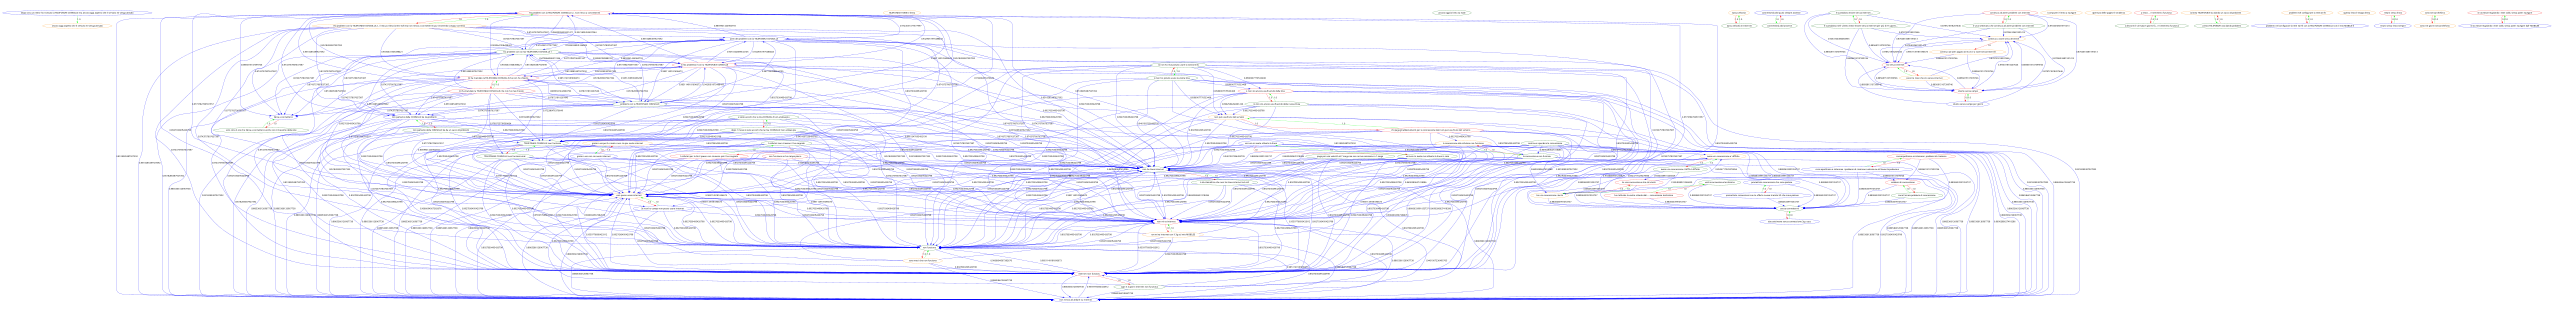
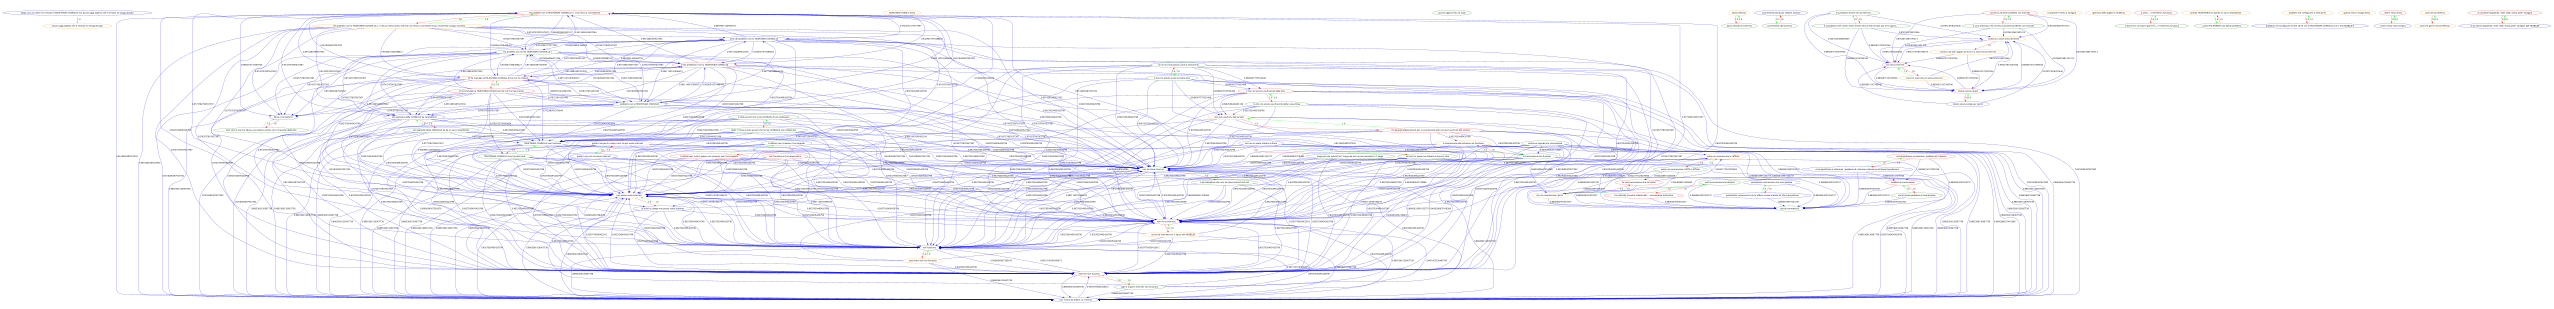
none -> (726, 189)
(1790, 222) -> none
(1119, 279) -> (1119, 279)
